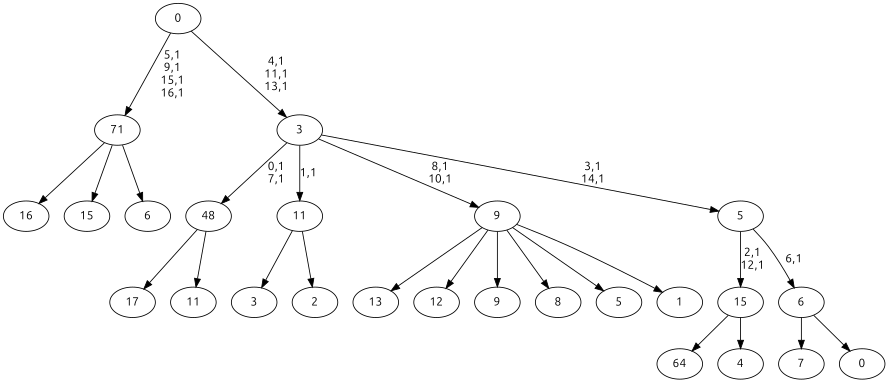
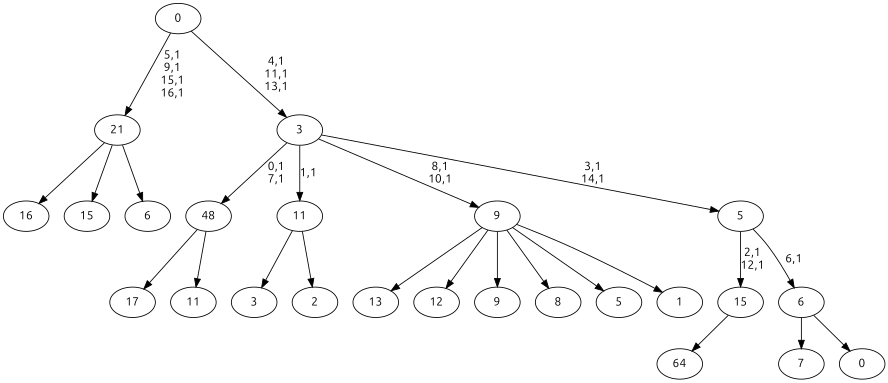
(117, 130) -> (117, 130)
(741, 364) -> none
